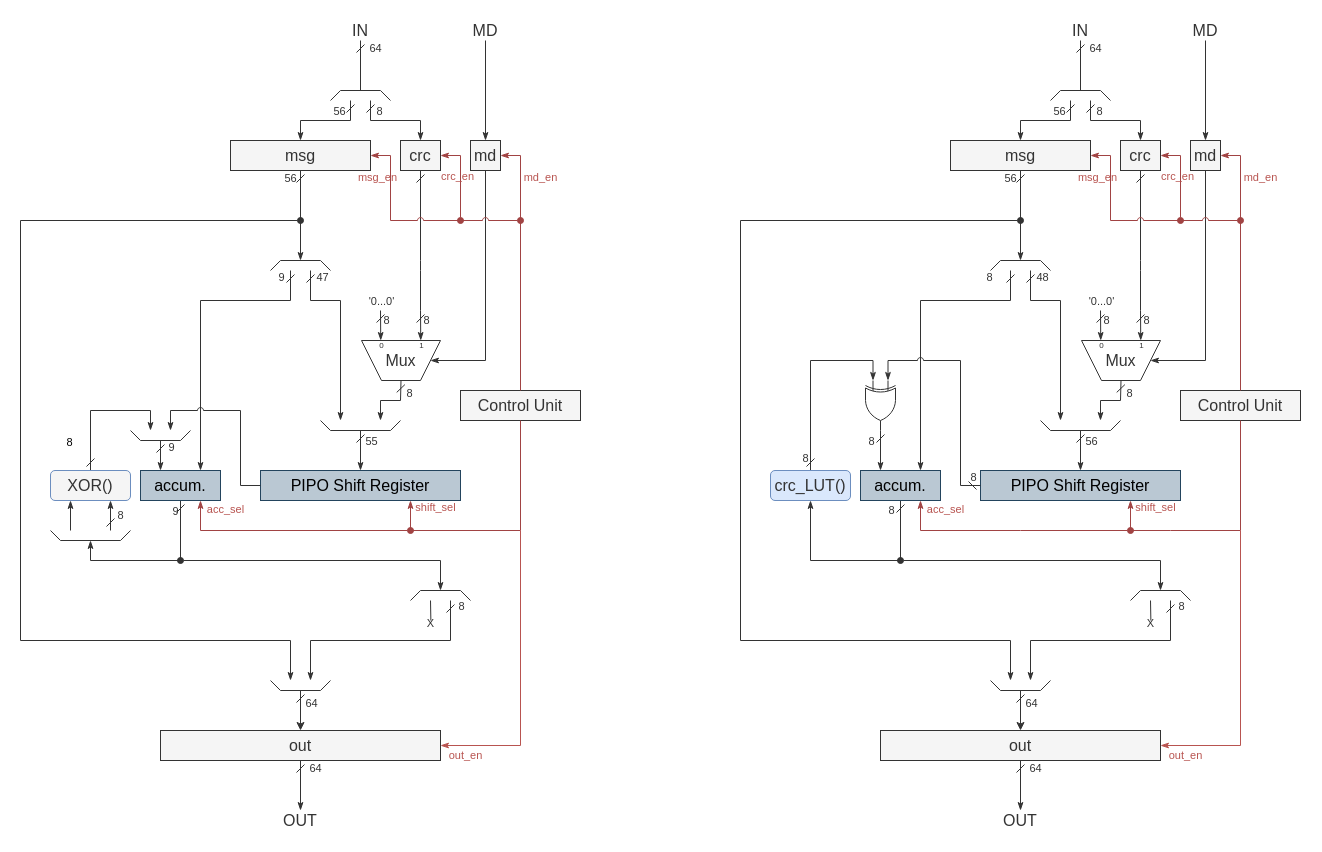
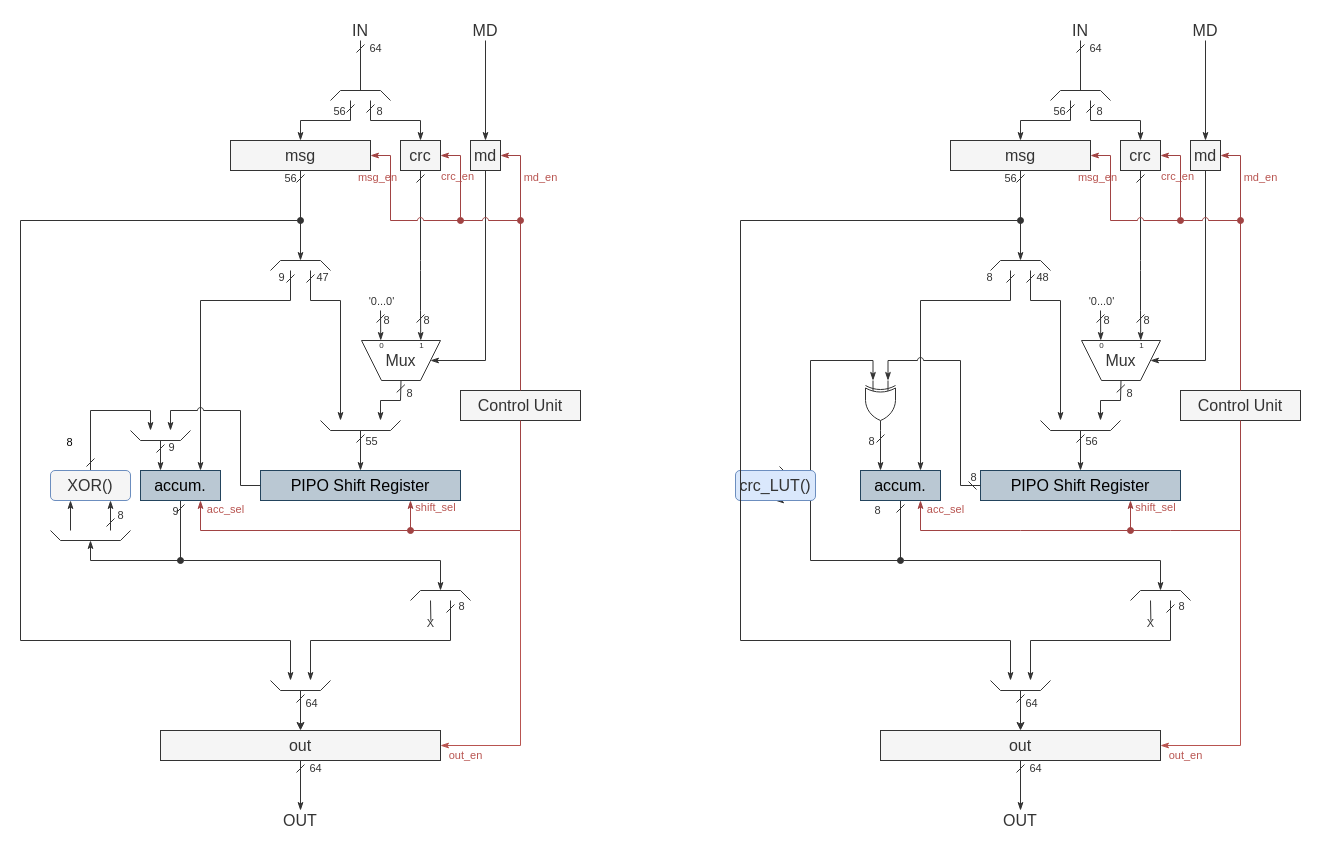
(811, 486) -> (776, 486)
